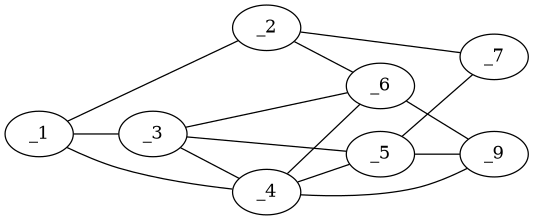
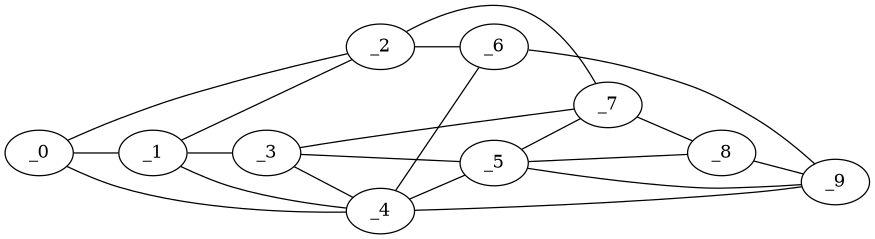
(267, 110) -> (423, 129)
none -> (39, 153)
none -> (722, 153)
